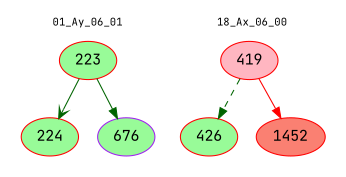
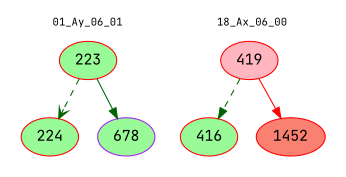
(71, 94) -> (71, 94)
(126, 137) -> (126, 137)
(209, 137) -> (209, 137)
